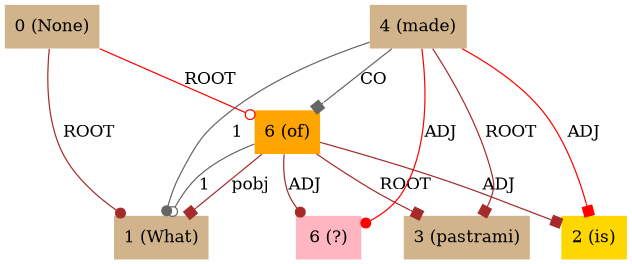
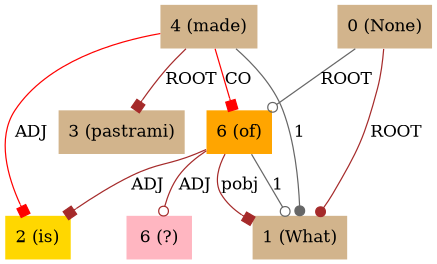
(358, 75) -> (222, 74)
(173, 81) -> (316, 77)
(420, 144) -> none
(285, 183) -> (180, 174)
(362, 184) -> none
